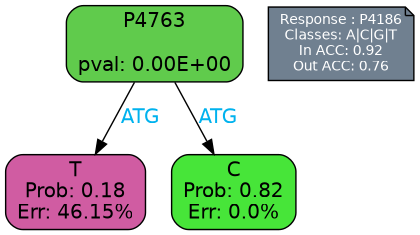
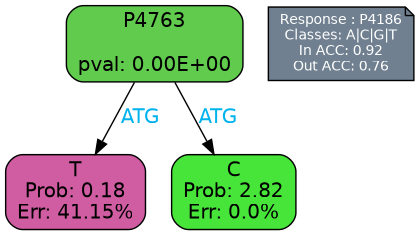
(76, 192) -> (76, 192)
(234, 192) -> (234, 192)
